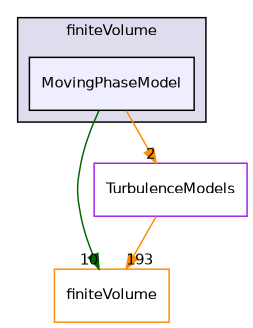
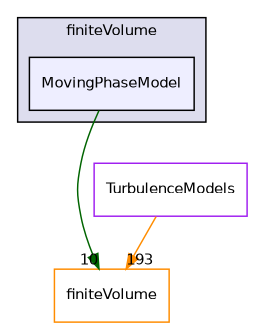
(138, 131) -> none
